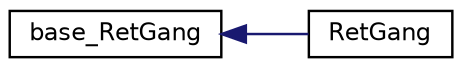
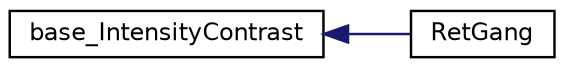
(116, 34) -> (167, 34)
